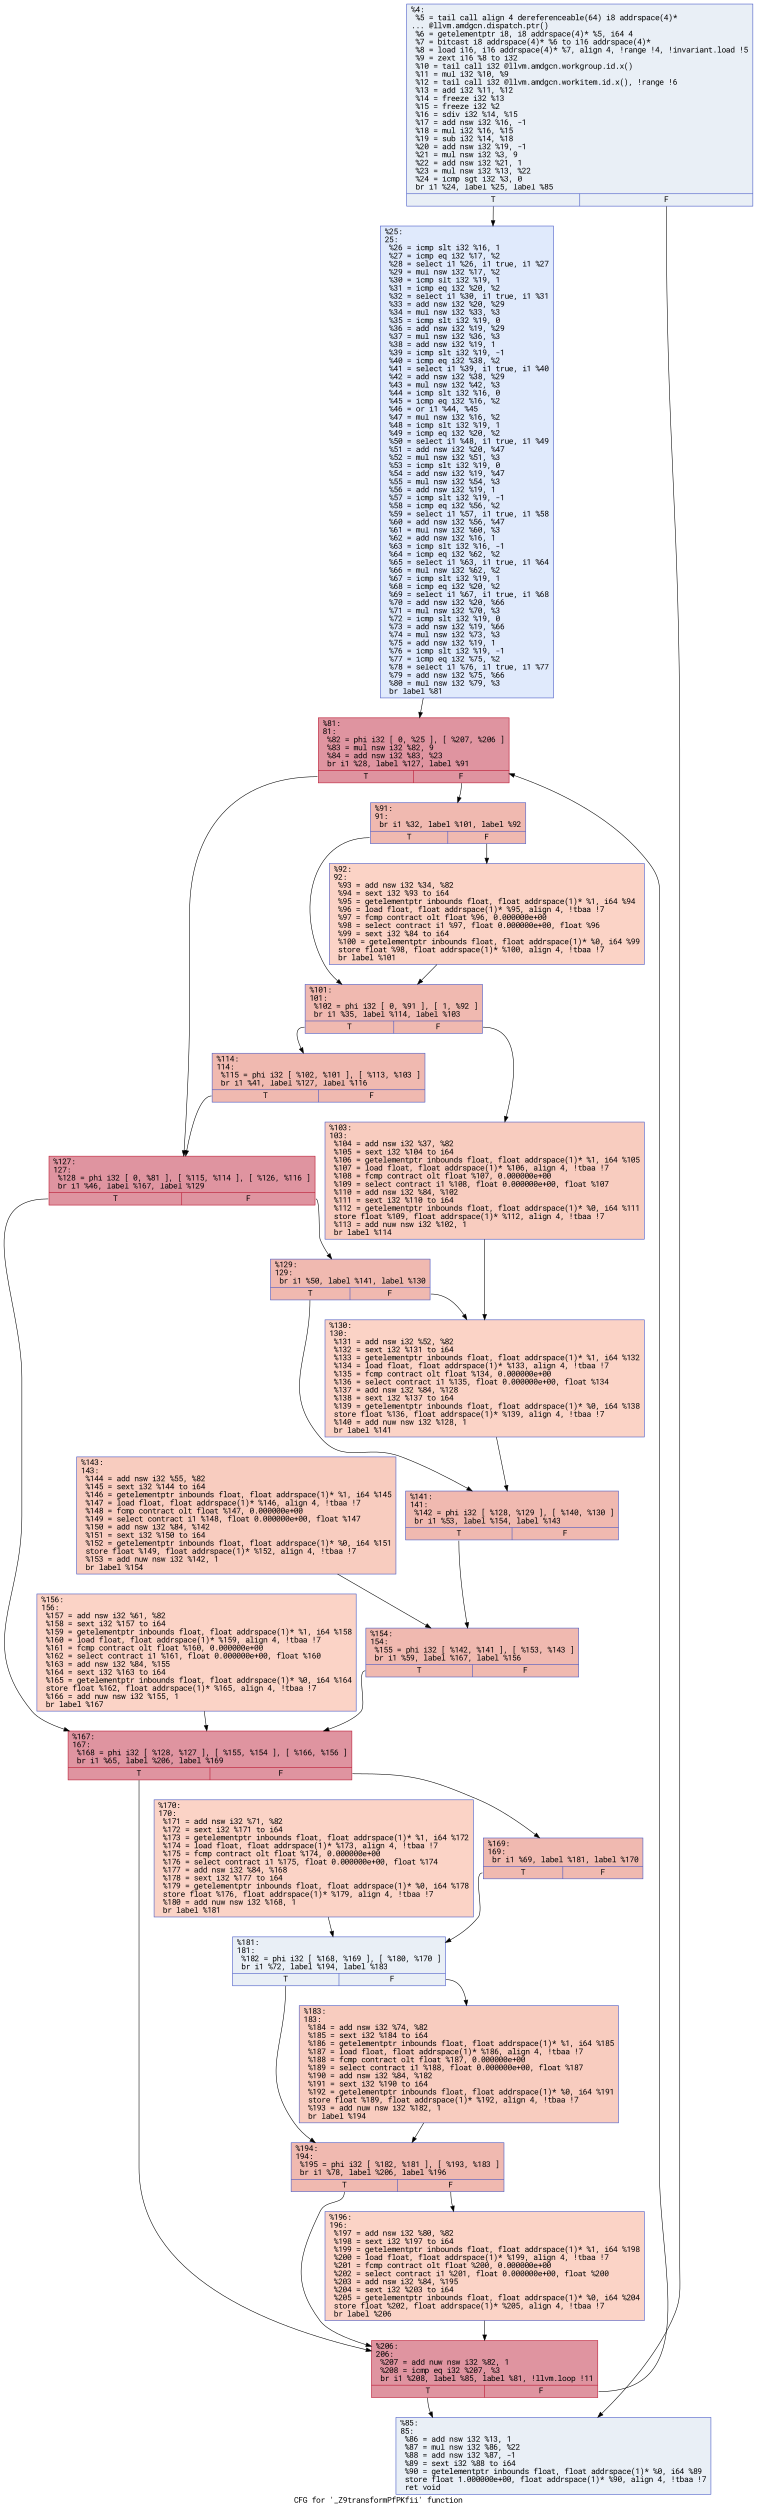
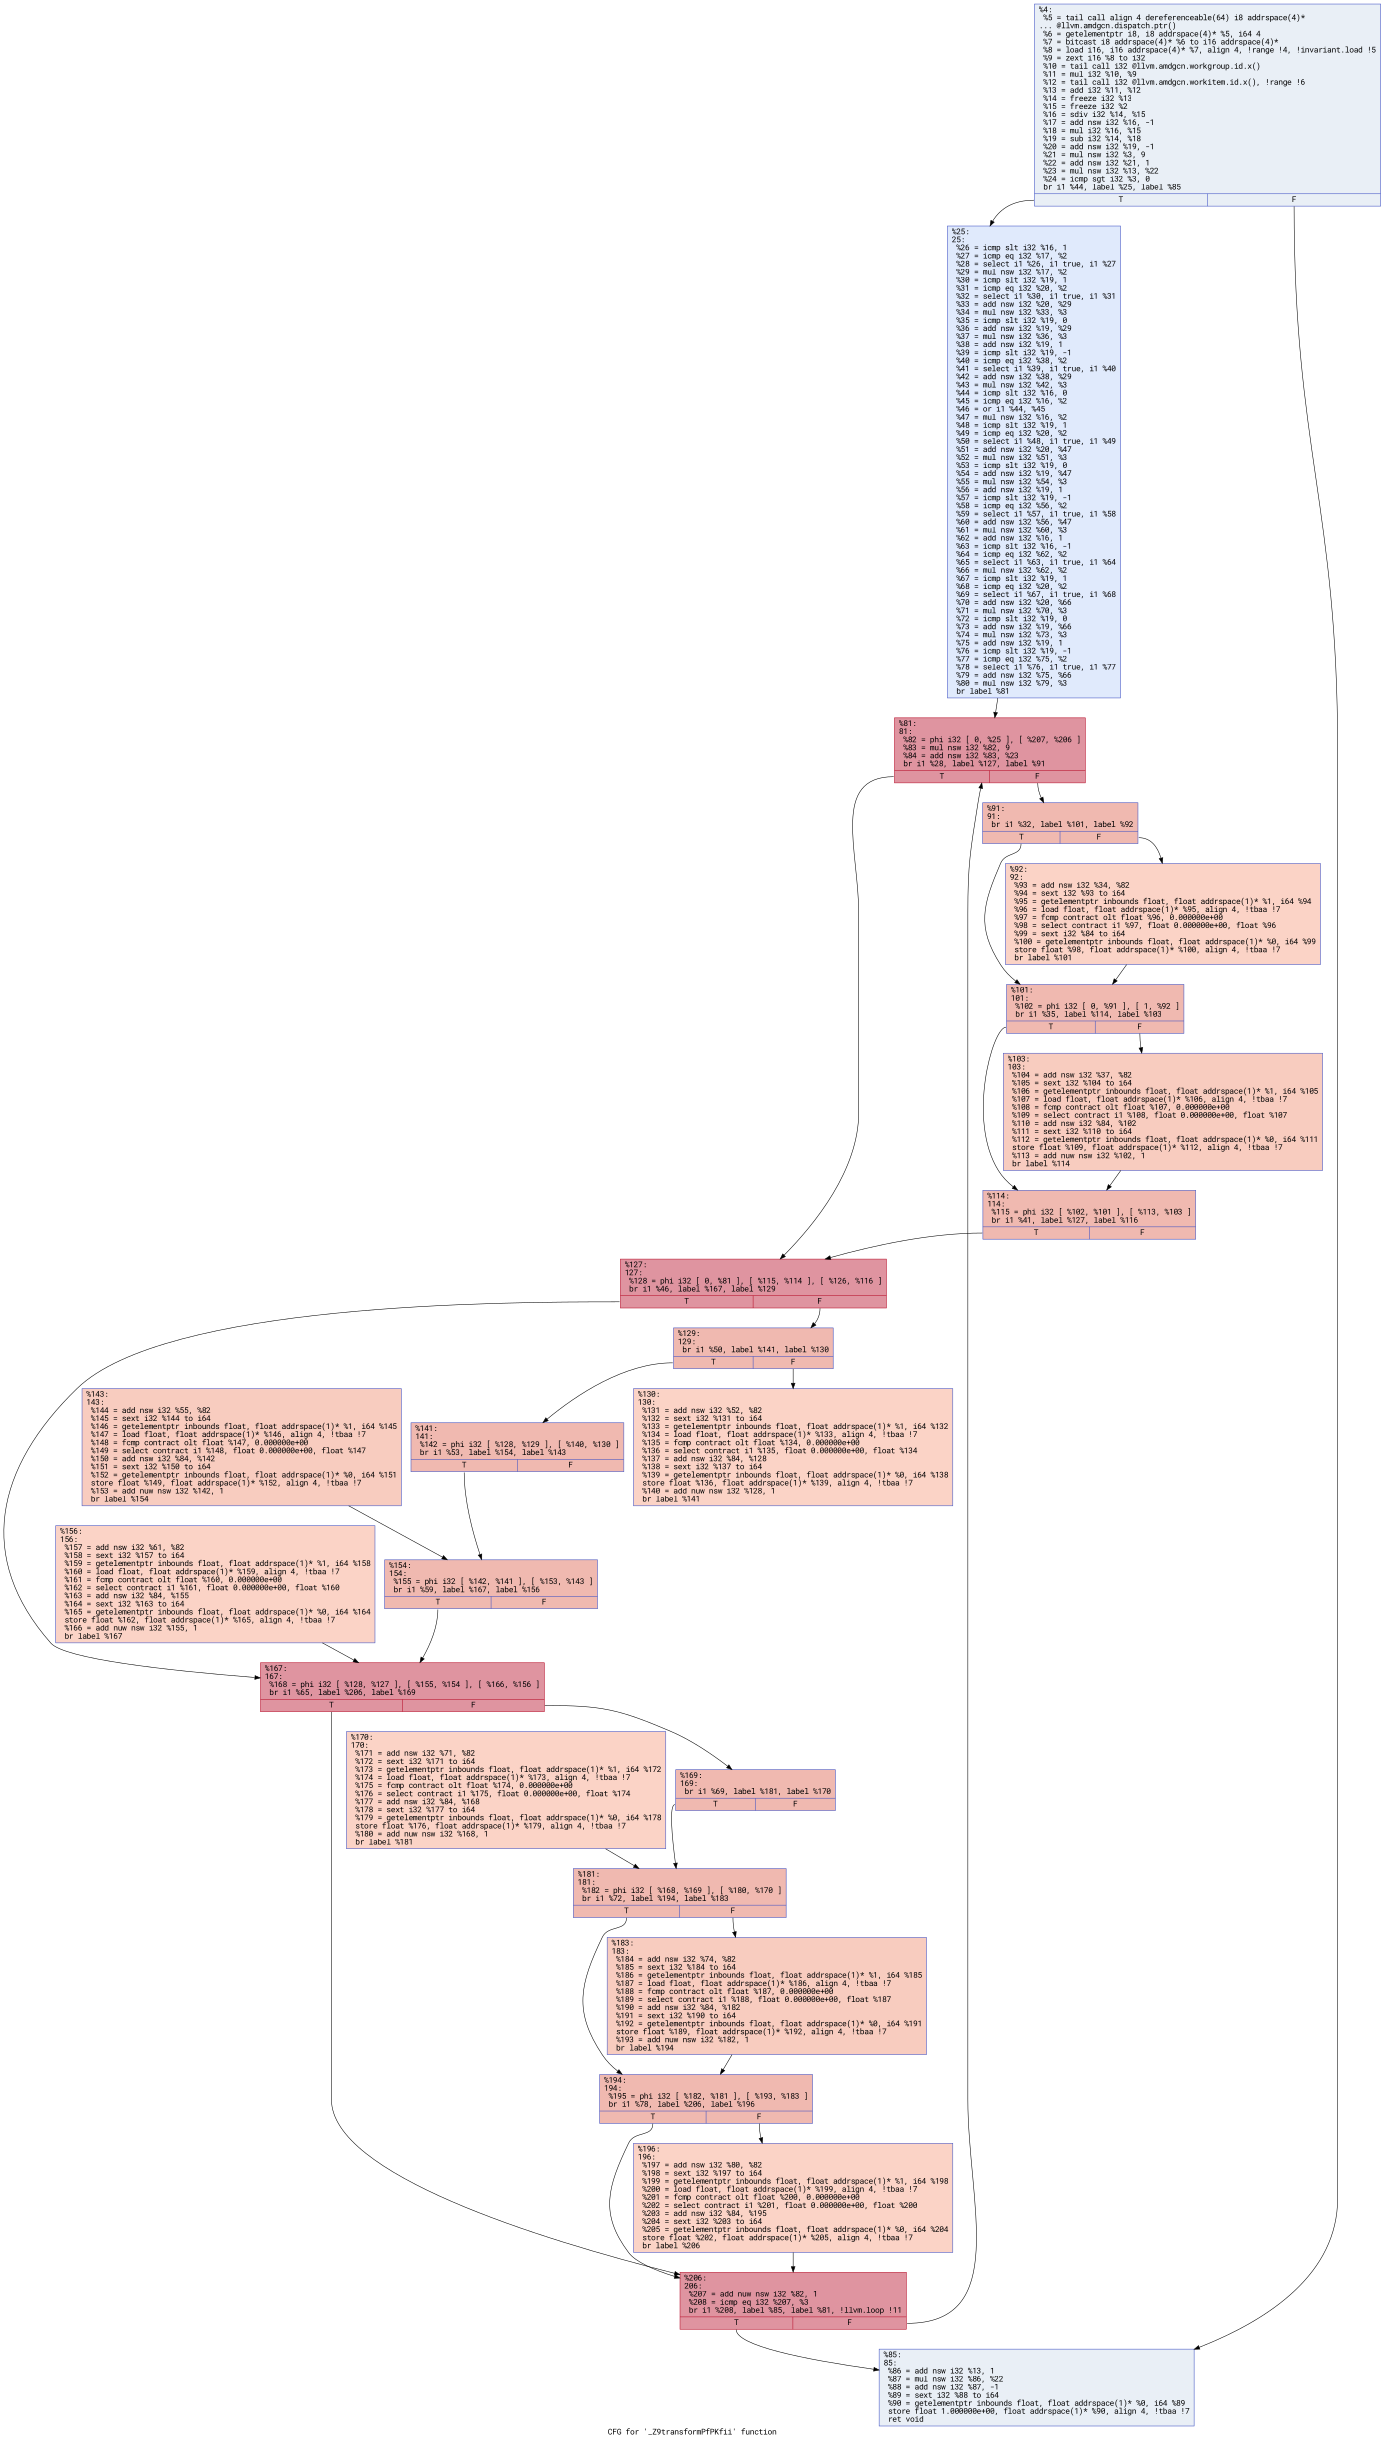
(482, 187) -> (1110, 187)
(485, 1277) -> (1115, 1178)
(501, 1461) -> none
(339, 1961) -> (680, 1893)
